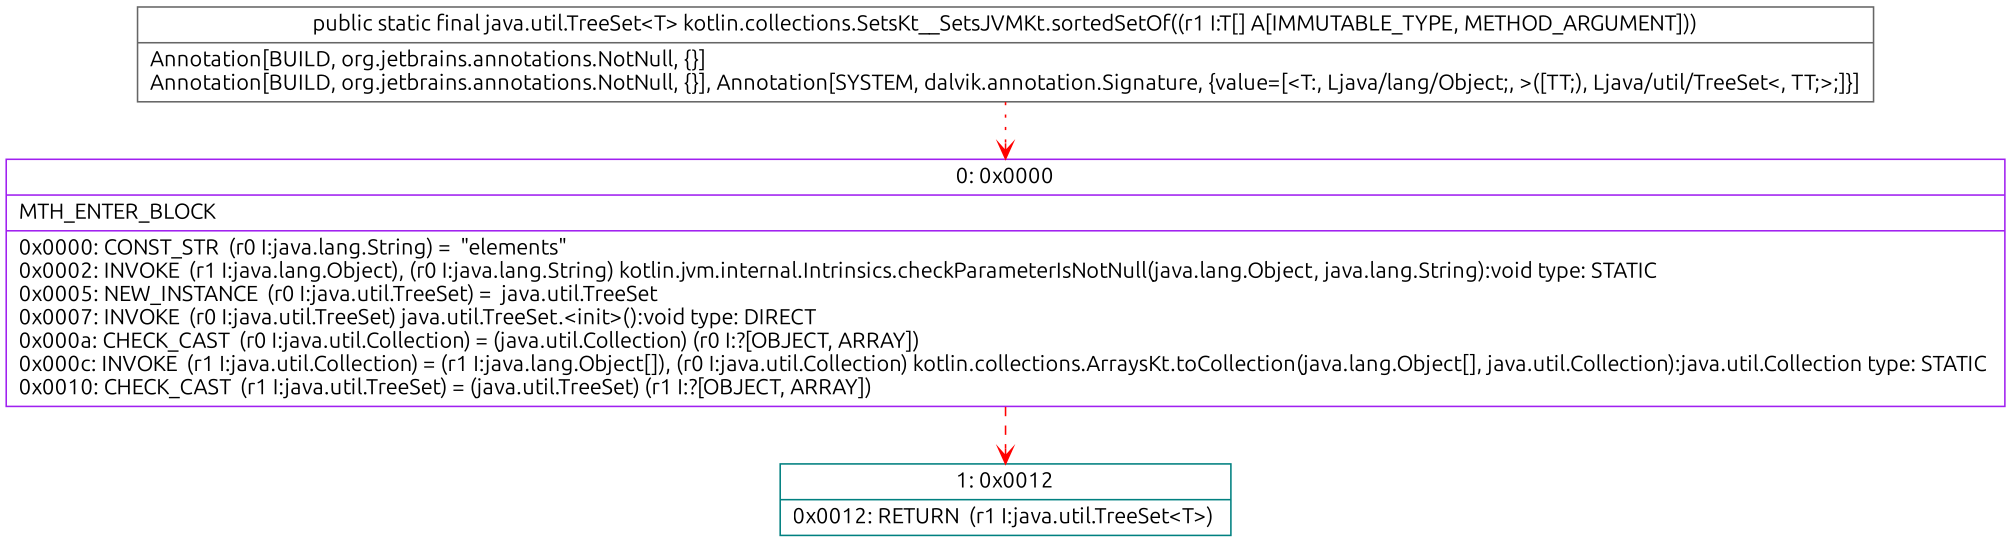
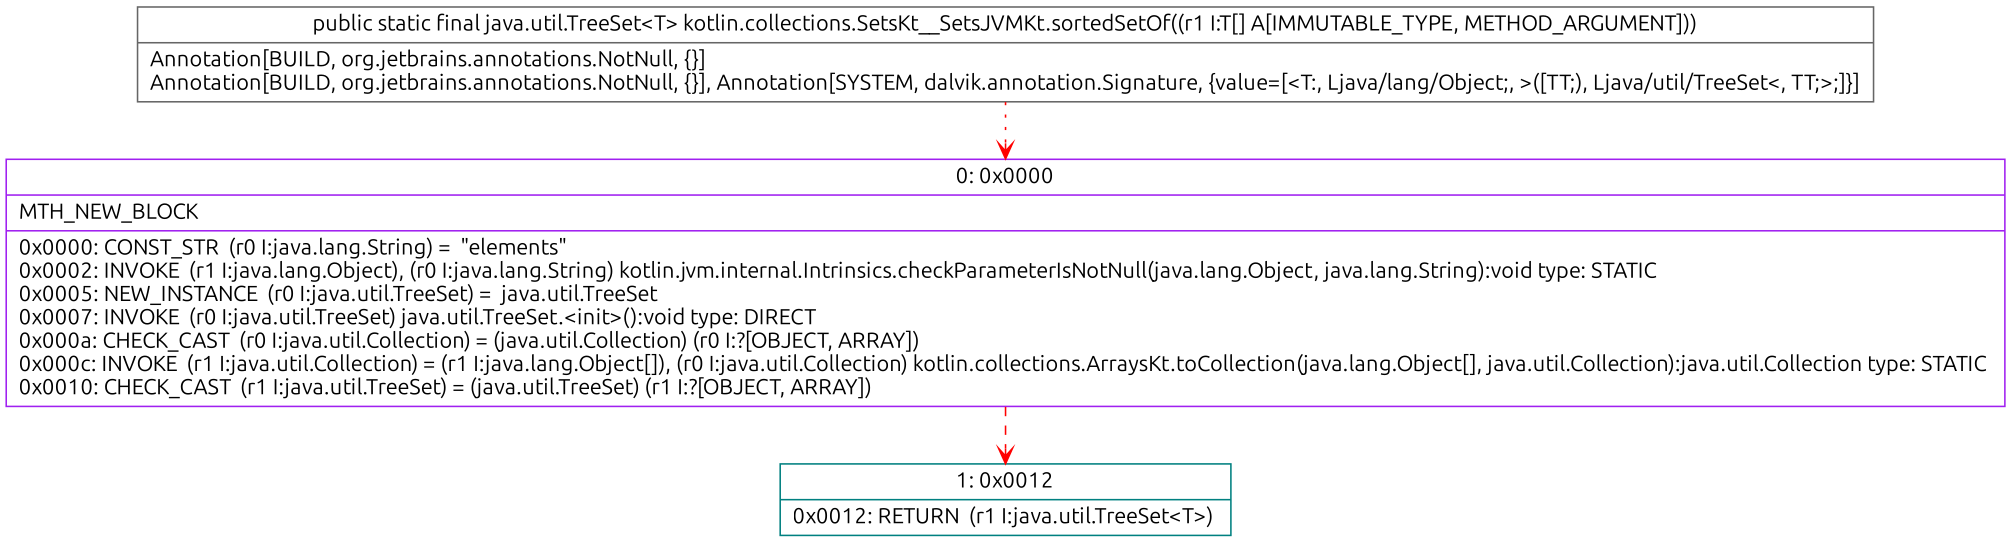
(117, 212) -> (109, 212)
